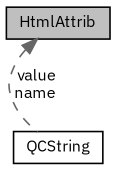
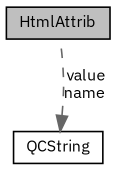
(10, 93) -> (63, 77)
